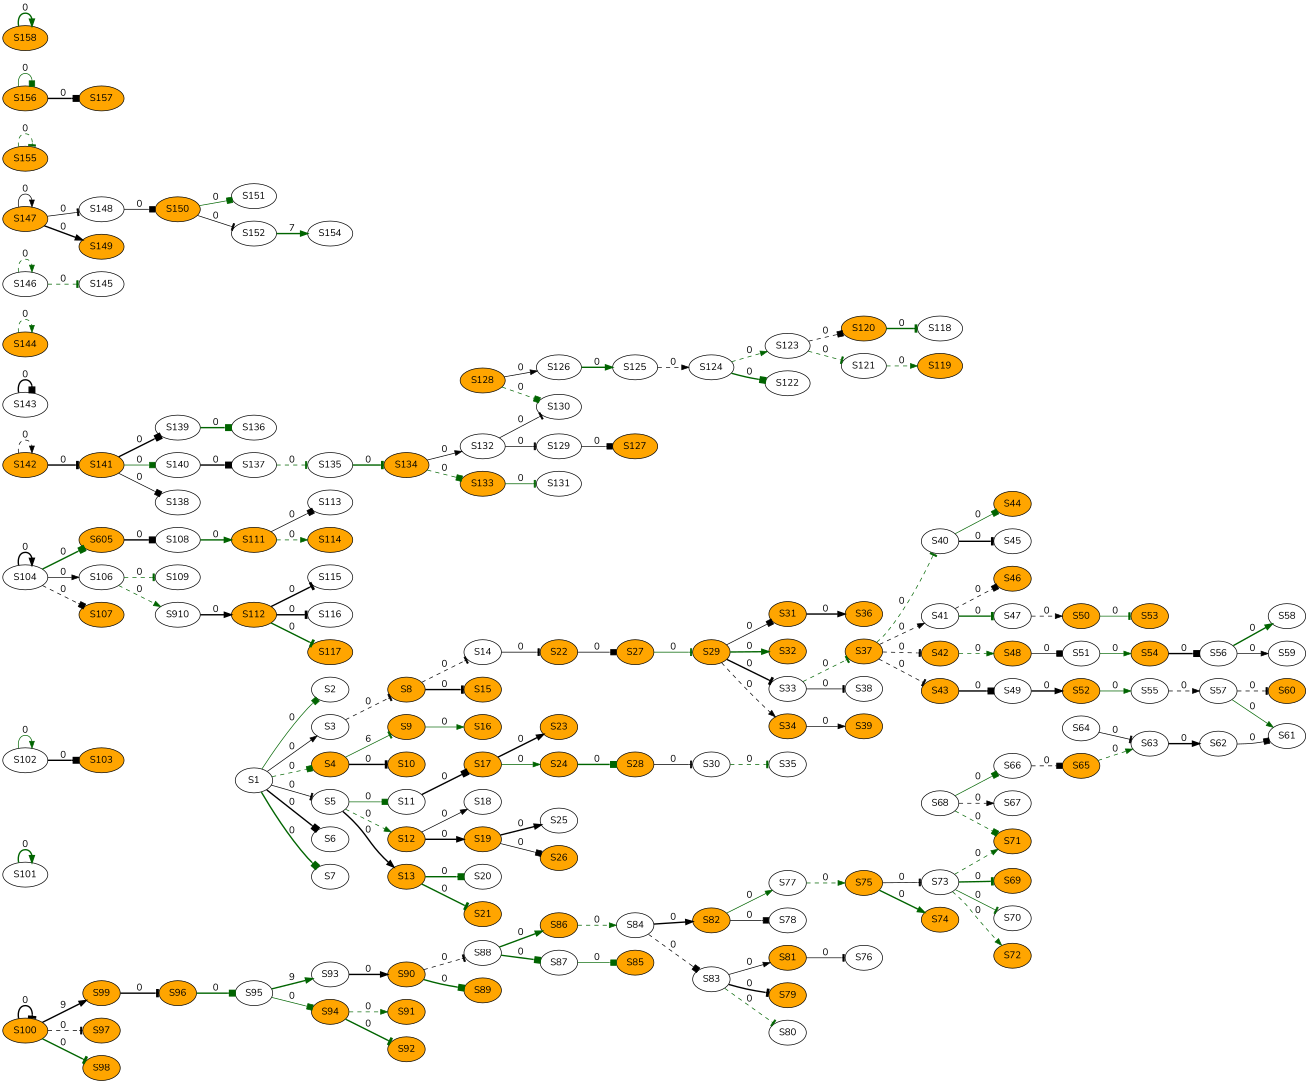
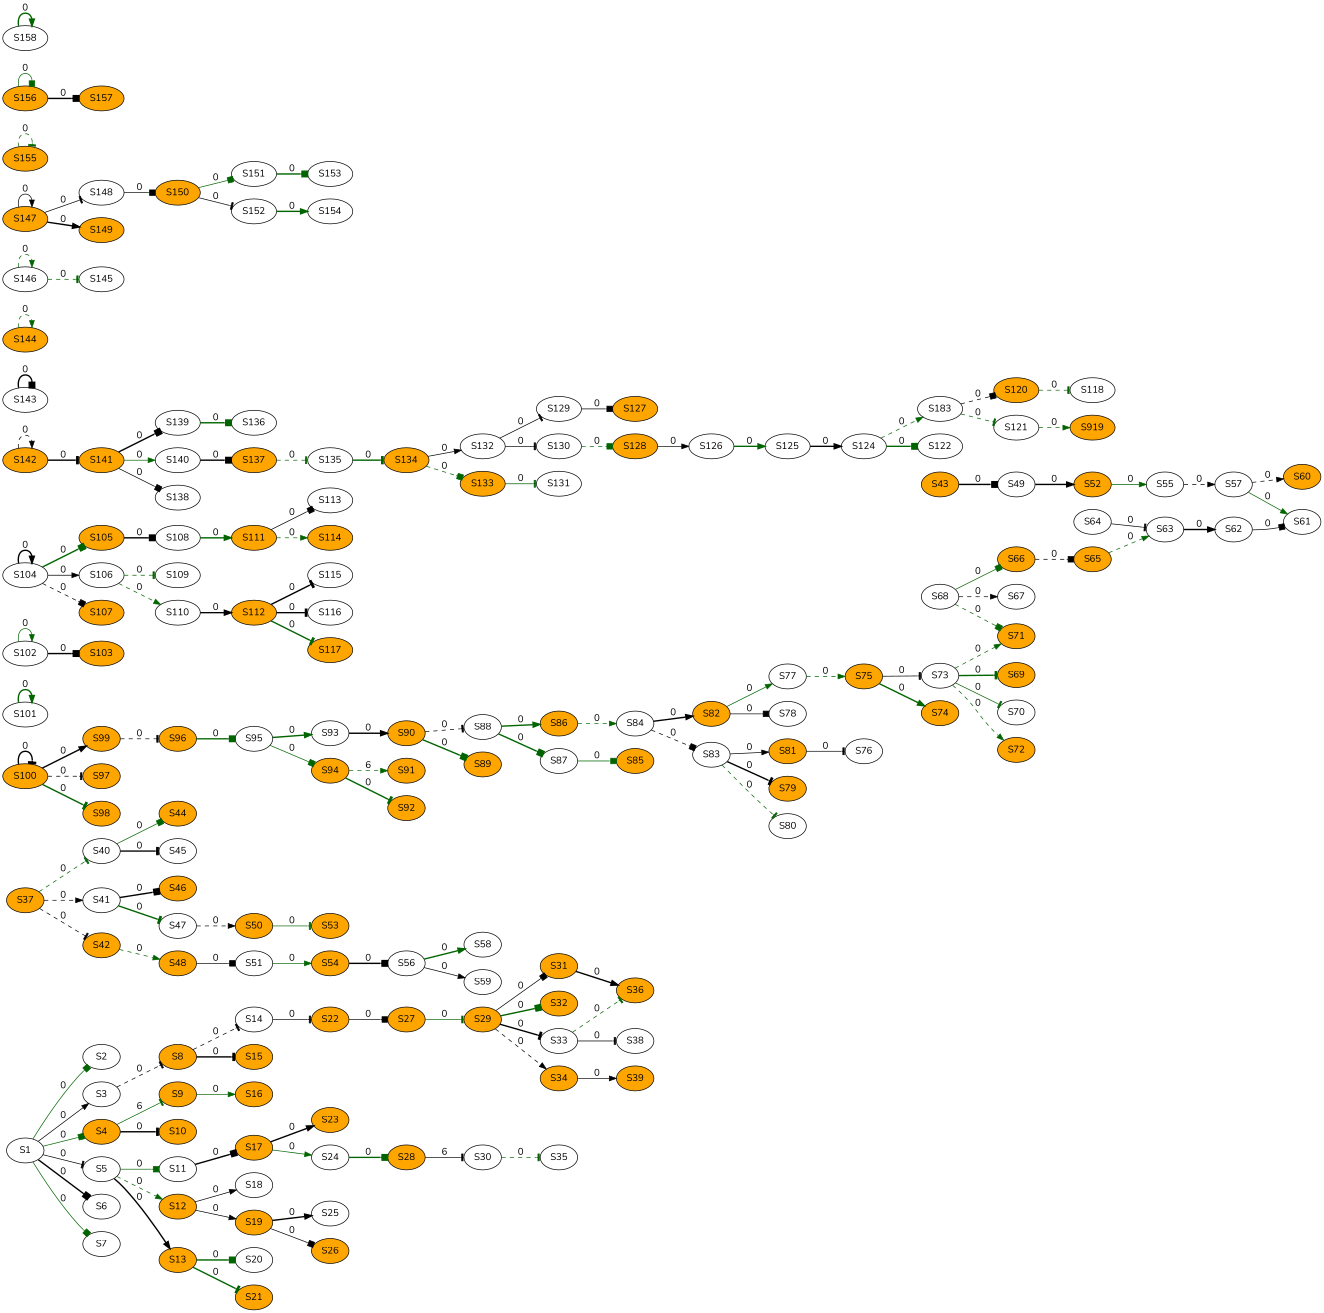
(25, 38) -> (25, 38)
none -> (330, 174)
(292, 228) -> (292, 206)
(900, 329) -> (1053, 390)
(788, 346) -> (940, 409)
(940, 366) -> (1093, 428)
(670, 367) -> (822, 446)
(517, 392) -> (593, 446)
(136, 465) -> (136, 460)
(254, 465) -> (254, 460)
(102, 540) -> (102, 538)
(973, 599) -> (136, 895)
(178, 615) -> (178, 613)
(746, 652) -> (517, 1012)
(900, 670) -> none
(824, 671) -> (596, 1017)
(1251, 691) -> (1264, 481)
(673, 759) -> (445, 1152)
(559, 764) -> (330, 1157)
(1012, 766) -> (1016, 559)
(289, 773) -> (60, 1142)
(285, 829) -> (56, 1197)
(441, 839) -> (212, 1214)
(292, 978) -> (292, 730)
(138, 993) -> (138, 739)
(63, 1005) -> (63, 751)
(368, 1007) -> (368, 765)
